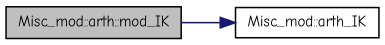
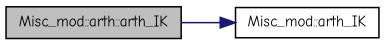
(94, 23) -> (94, 23)
